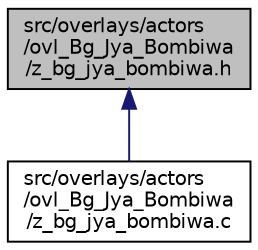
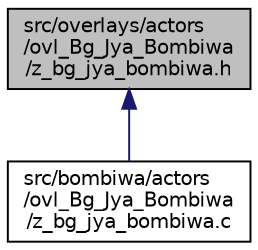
(129, 202) -> (129, 202)
